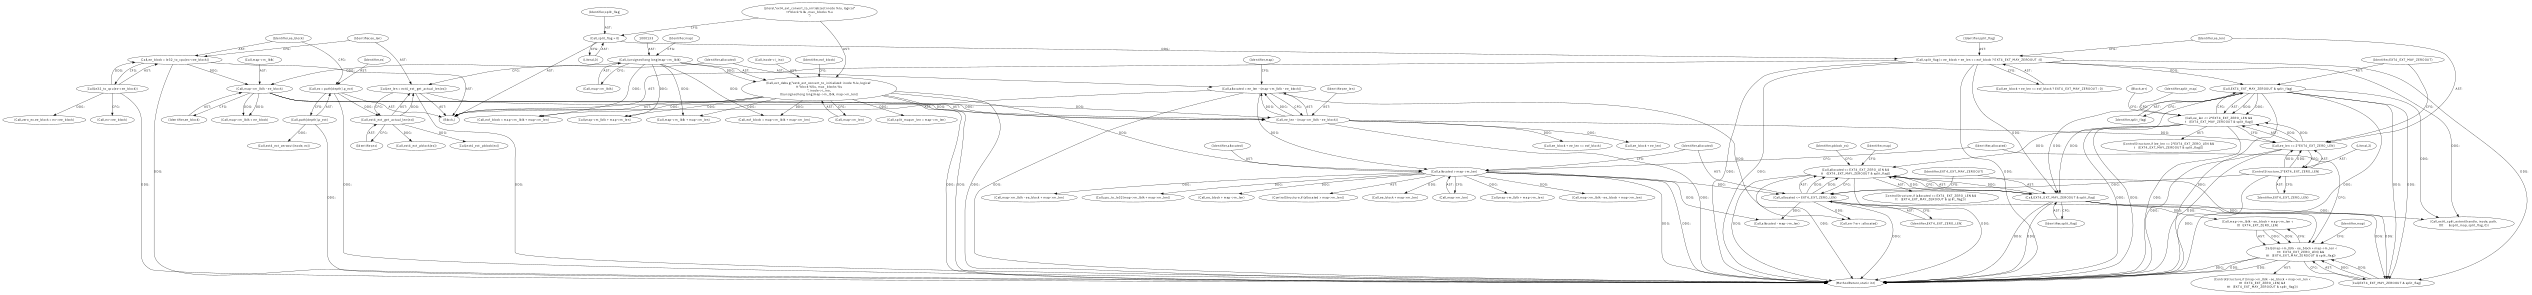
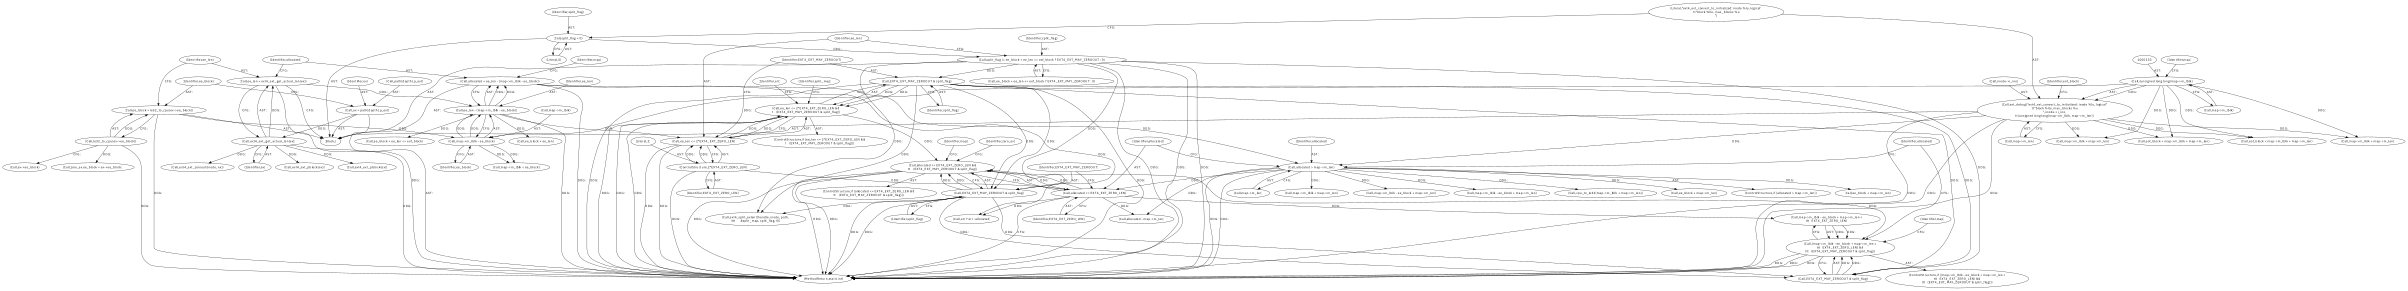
(2139, 89) -> (770, 81)
(317, 103) -> none
(443, 107) -> (311, 110)
(917, 120) -> none
none -> (483, 125)
(298, 132) -> (234, 154)
(1832, 146) -> (1001, 141)
(348, 185) -> (430, 193)
(1897, 236) -> (1022, 232)
(1005, 279) -> (492, 272)
